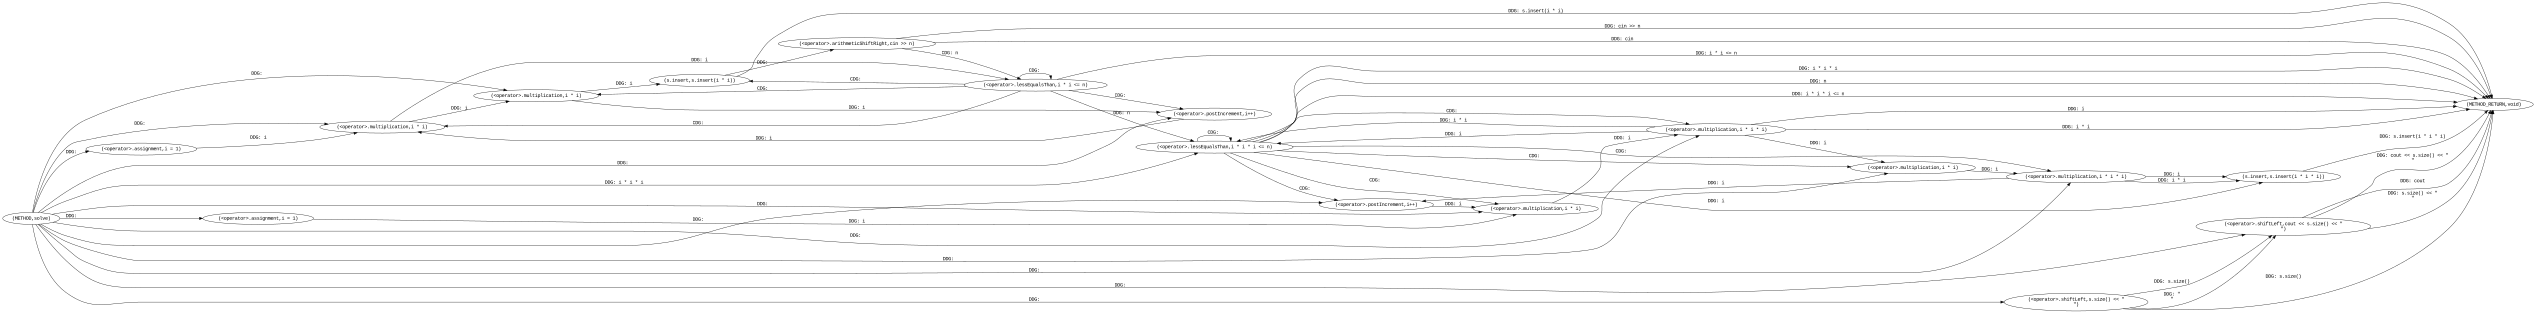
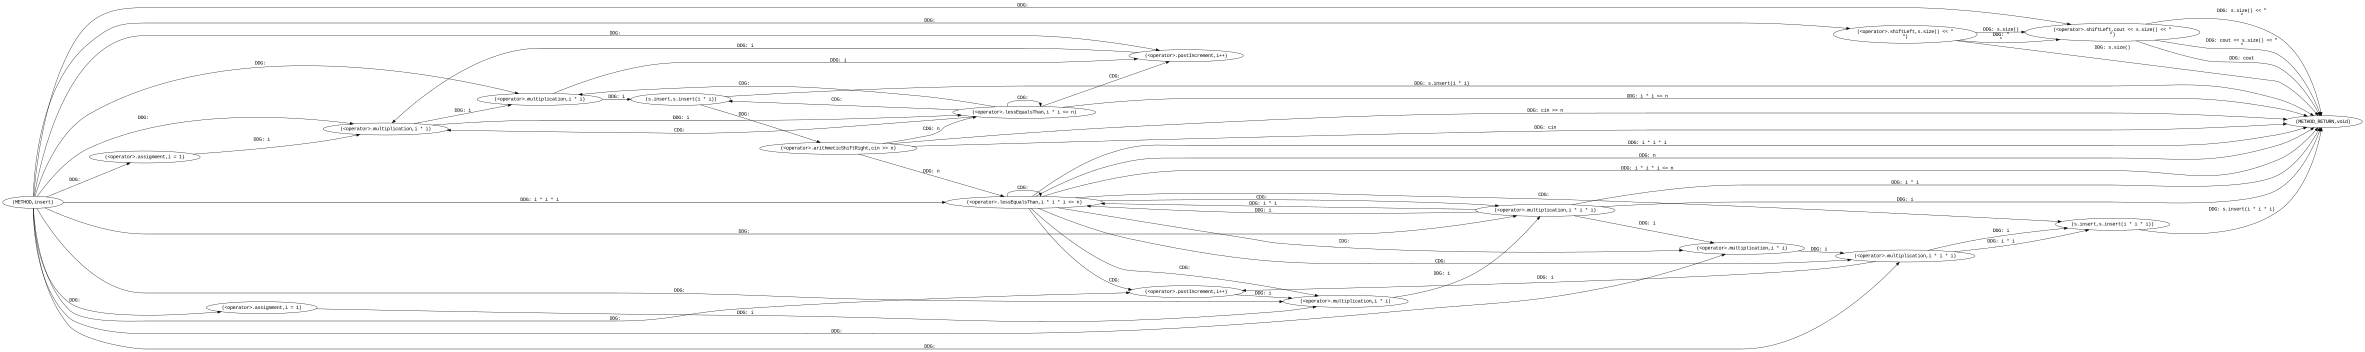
(1120, 117) -> (930, 175)
(1716, 201) -> (1545, 195)
(31, 218) -> (33, 202)
